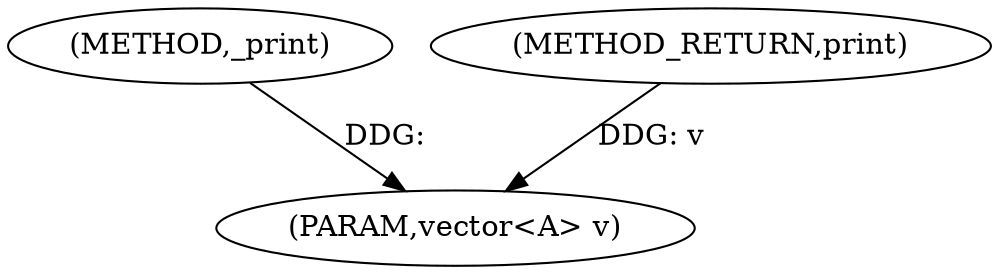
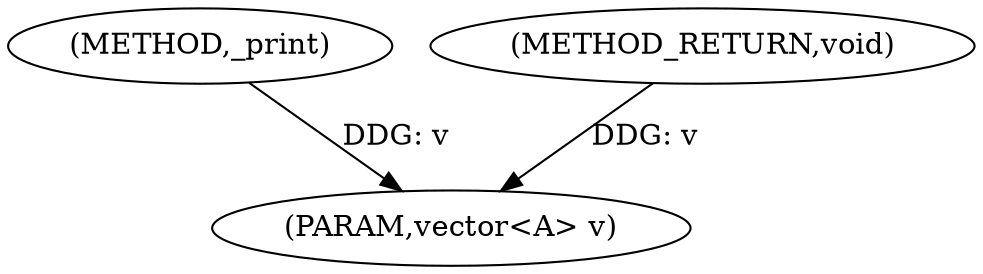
(711, 46) -> (703, 46)
(390, 137) -> (397, 137)
